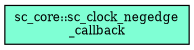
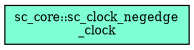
(97, 25) -> (97, 25)
